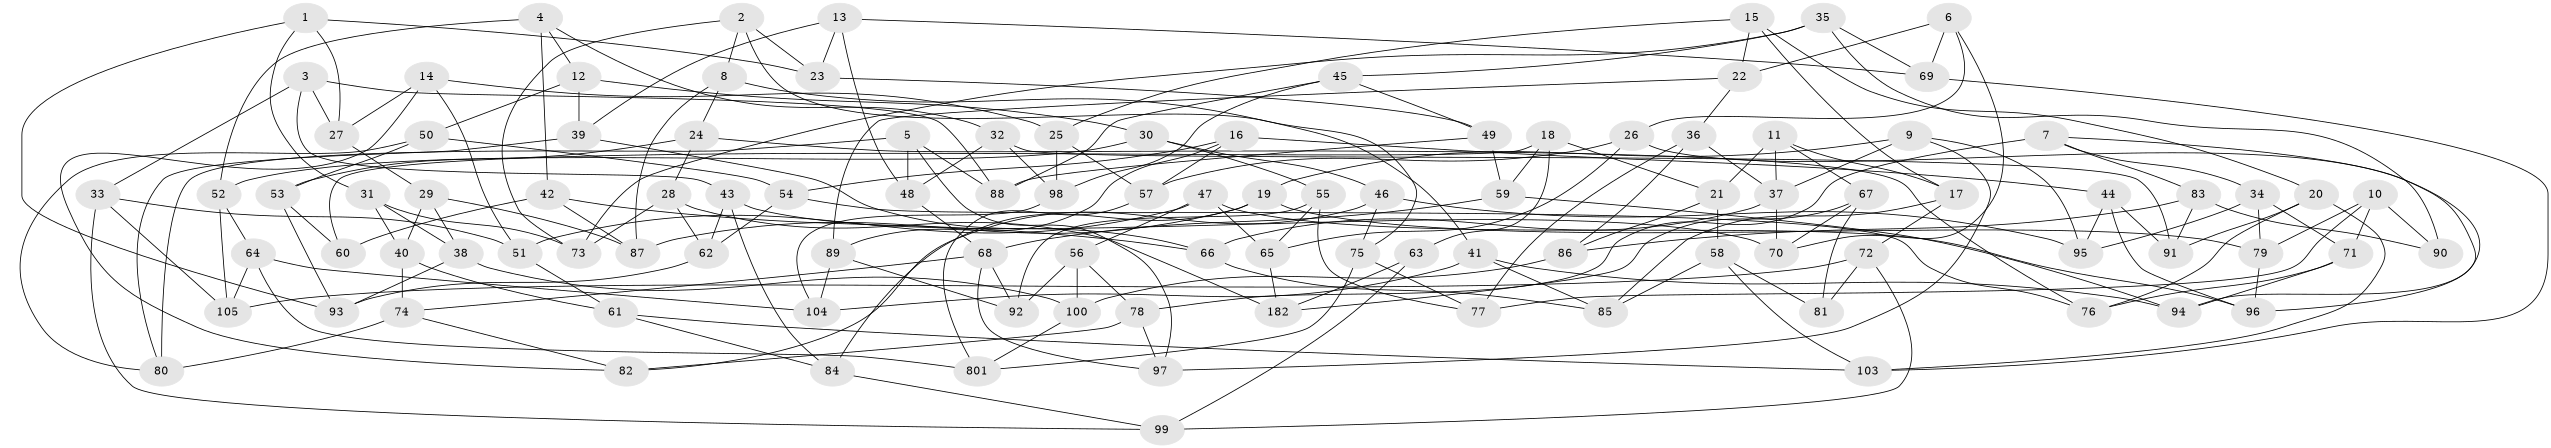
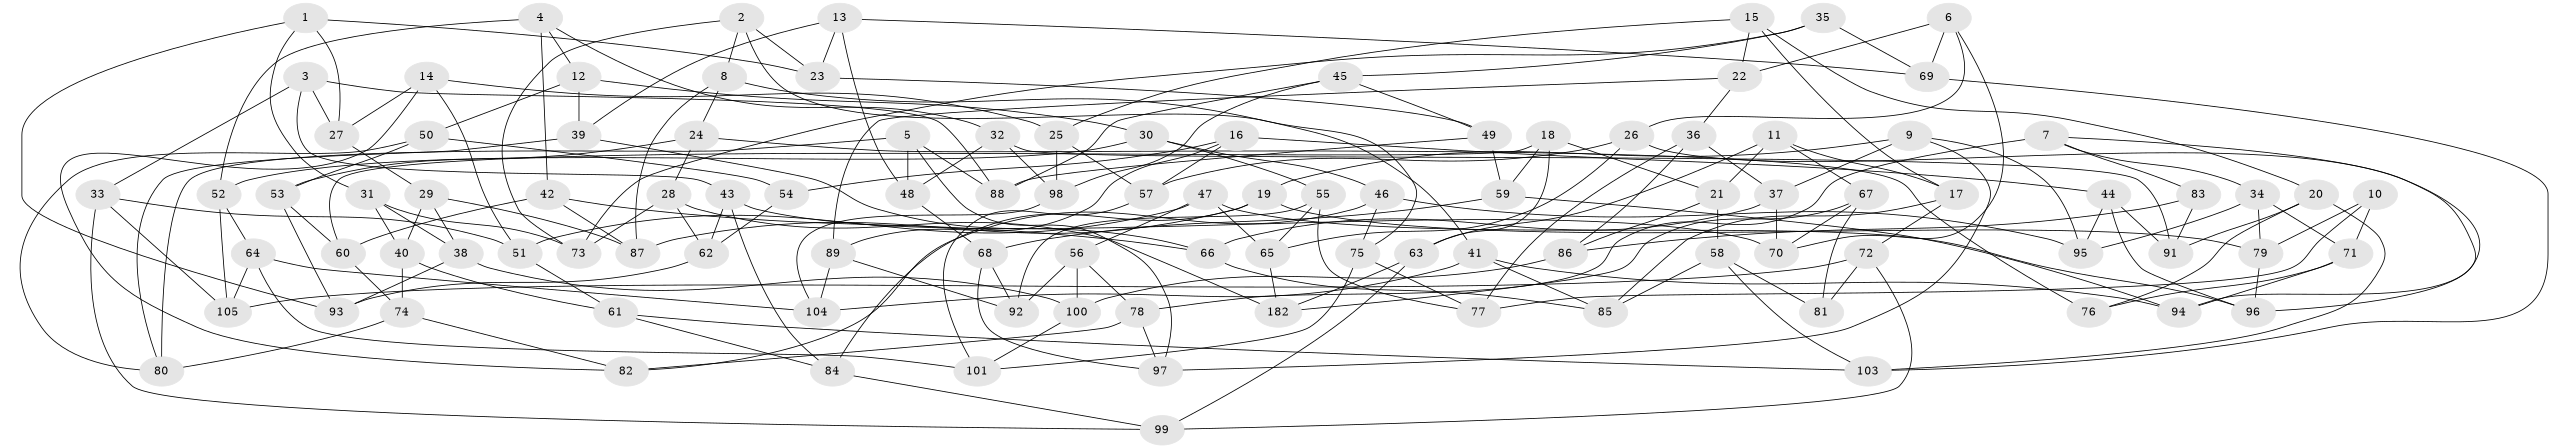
(1776, 170) -> (1591, 209)
(1447, 213) -> none
(2441, 254) -> none
(748, 280) -> (373, 283)
(977, 371) -> (977, 371)
